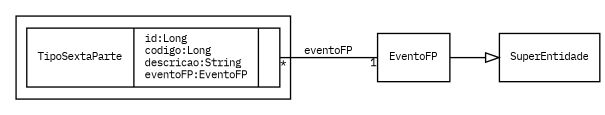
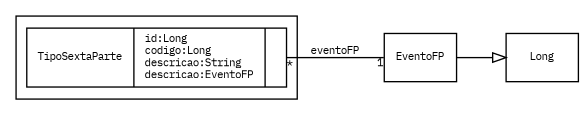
(550, 58) -> (542, 58)
(196, 75) -> (199, 75)
